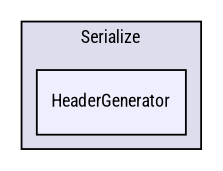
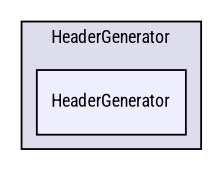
(111, 39) -> (111, 39)
